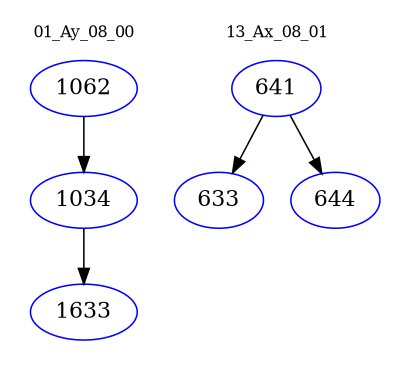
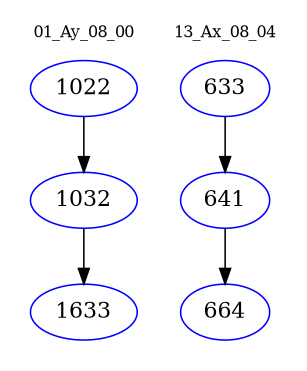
(277, 33) -> (225, 33)
(84, 89) -> (84, 89)
(252, 137) -> (225, 137)
(84, 200) -> (84, 200)
(335, 200) -> (225, 312)
